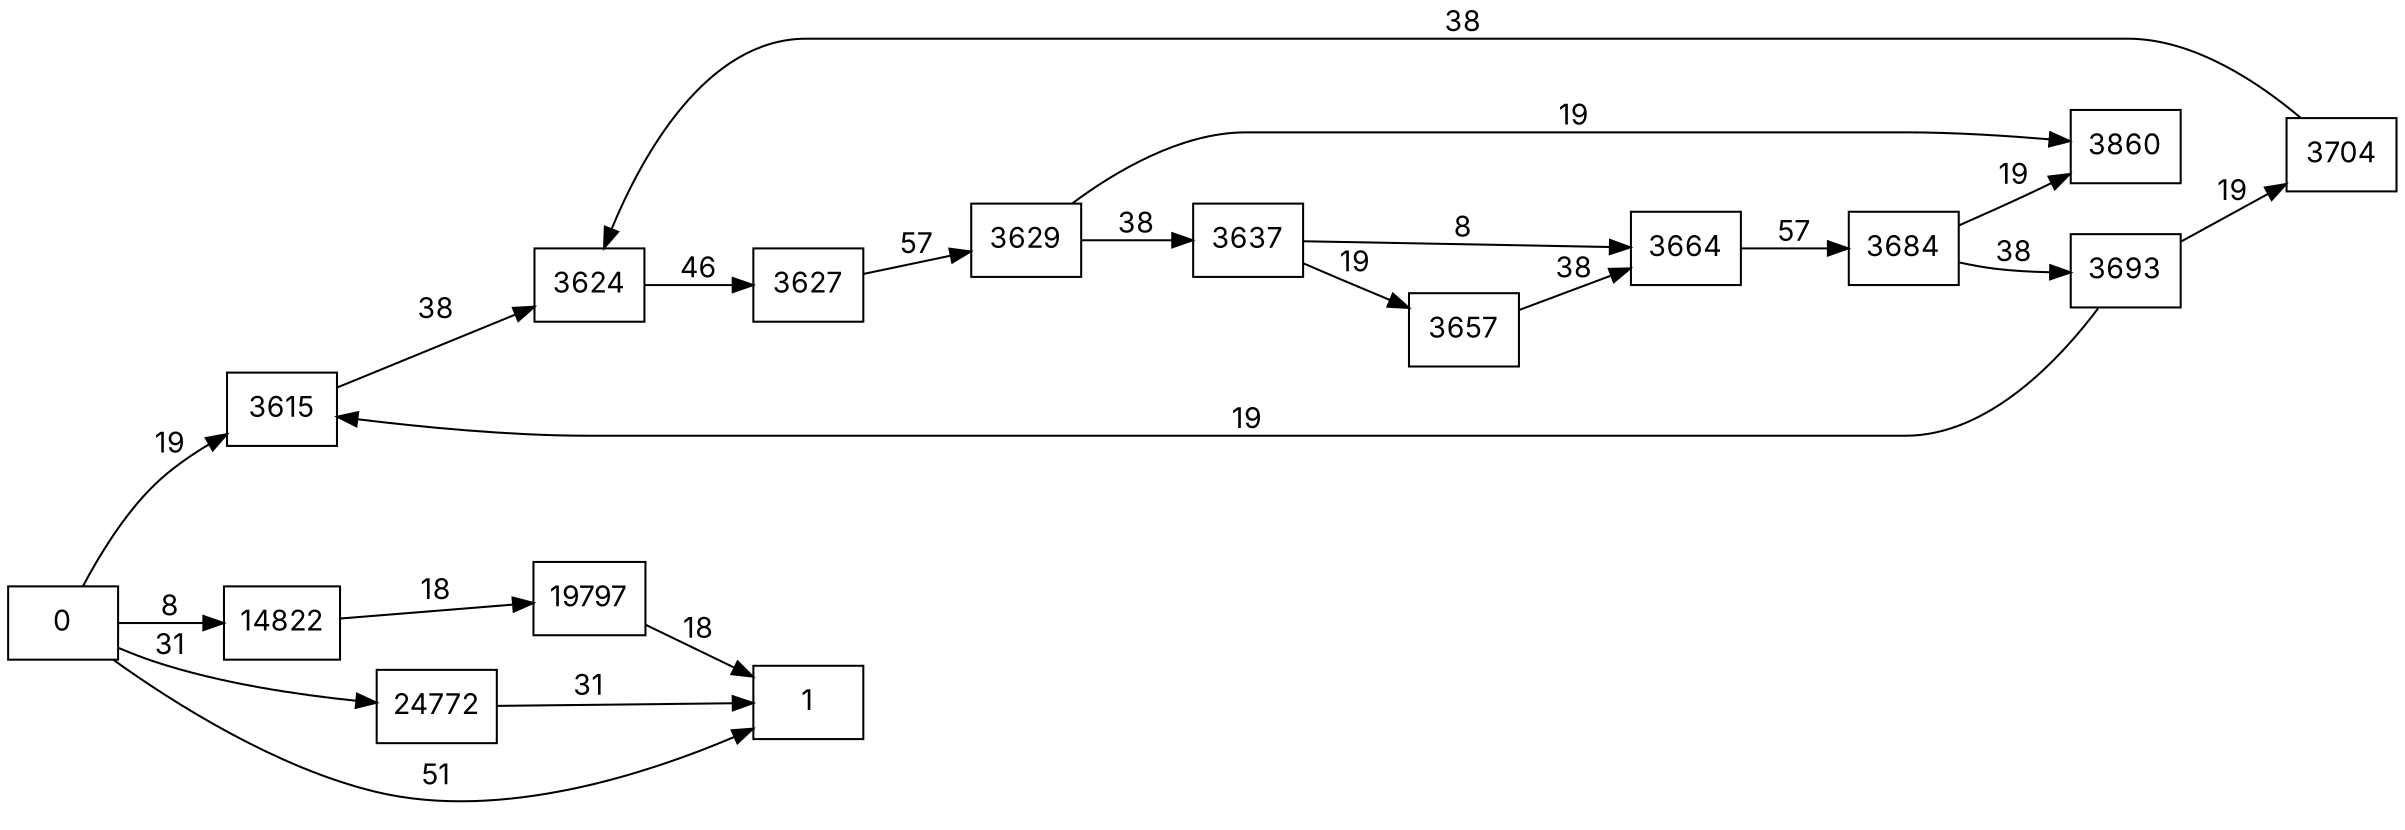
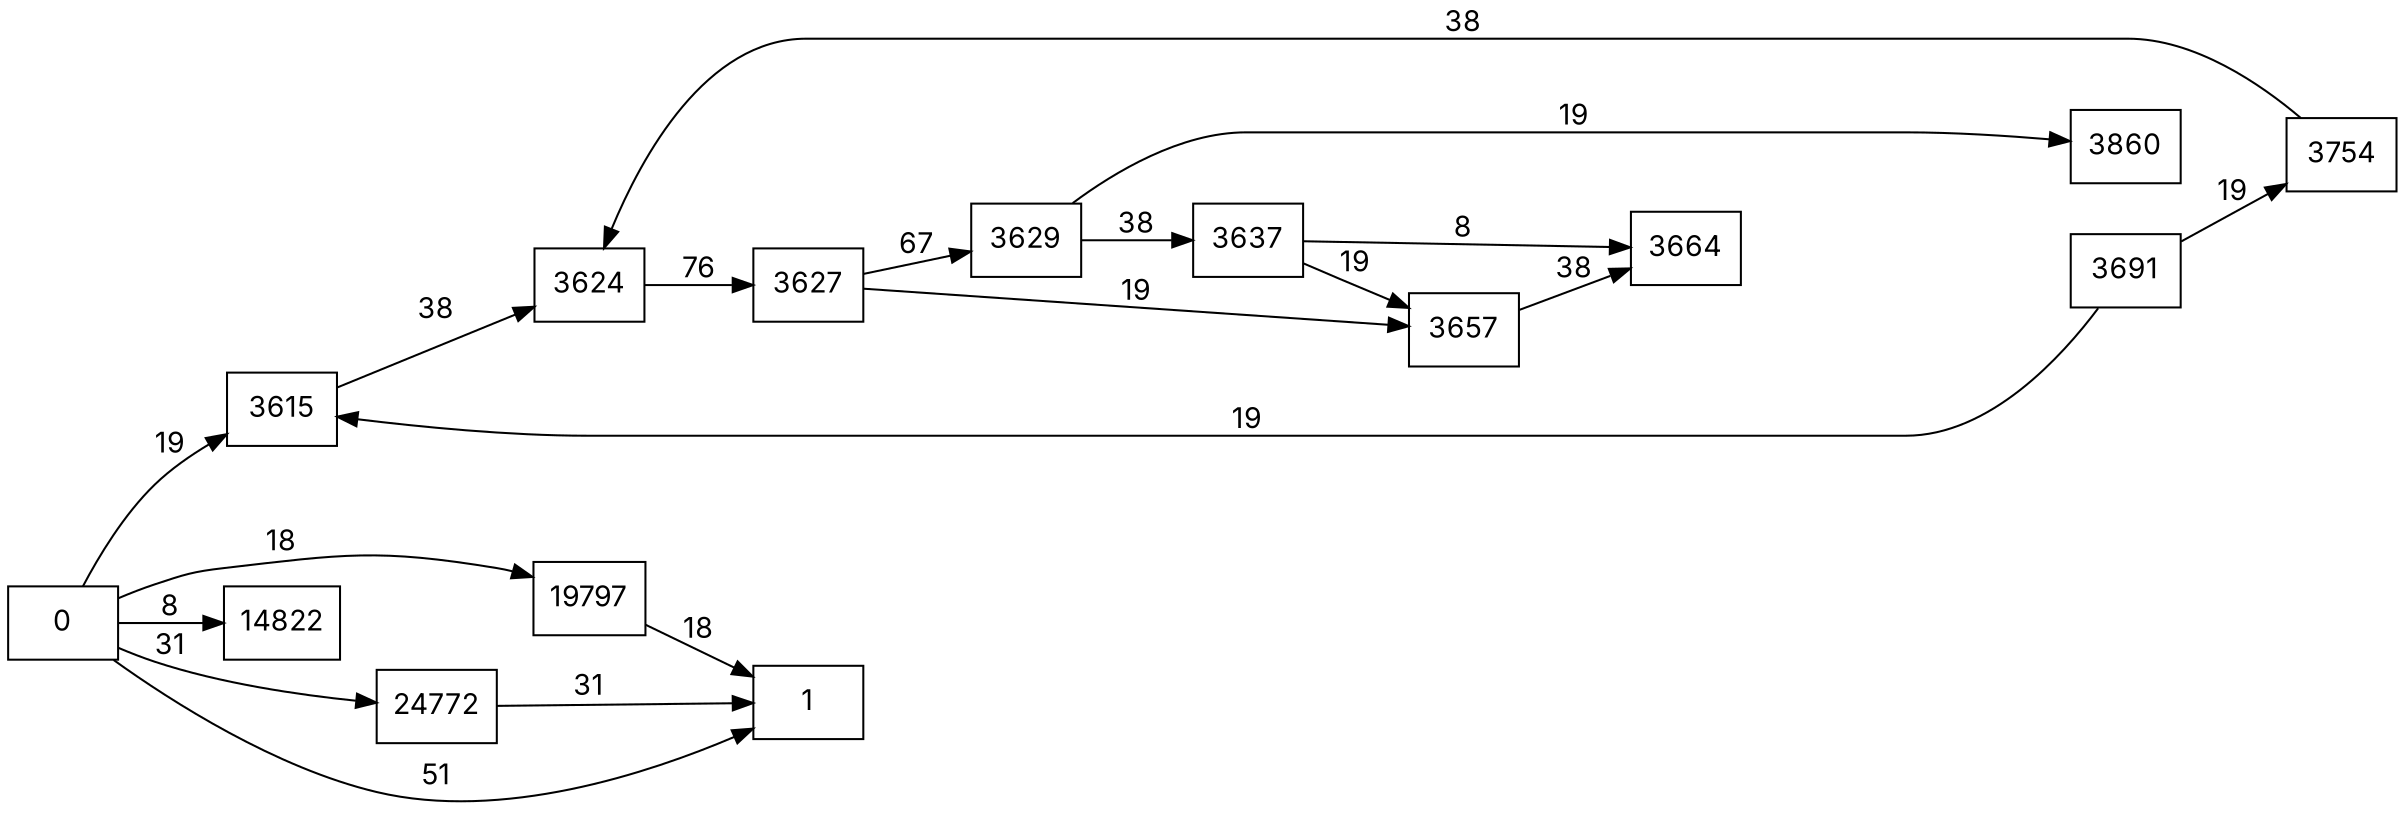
(2342, 155) -> (2342, 155)
(917, 245) -> (917, 245)
(1904, 248) -> none
(699, 270) -> (699, 270)
(2126, 271) -> (2126, 271)
none -> (1126, 307)
(426, 612) -> (314, 558)
